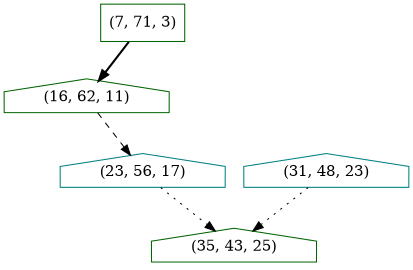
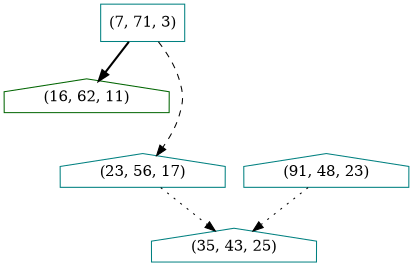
(143, 23) -> (143, 23)
(111, 130) -> (182, 94)
(326, 172) -> (326, 172)
(234, 247) -> (234, 247)
